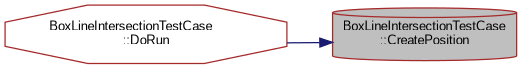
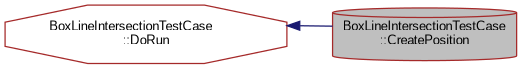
(303, 43) -> (316, 26)
